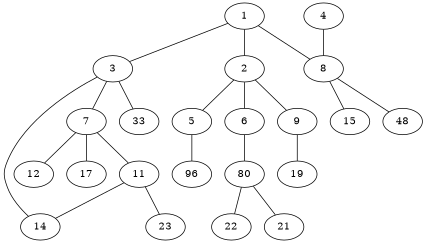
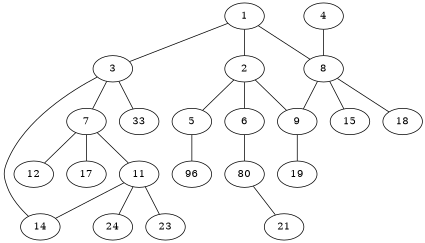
none -> (310, 95)
(403, 122) -> (403, 122)
none -> (113, 227)
(231, 227) -> none
